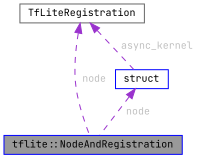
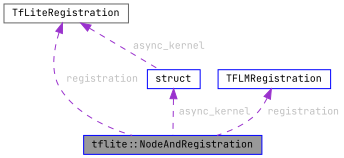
(92, 79) -> (100, 79)
none -> (274, 79)
(135, 112) -> (212, 112)
